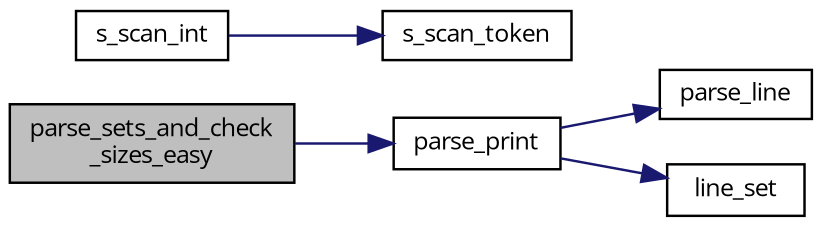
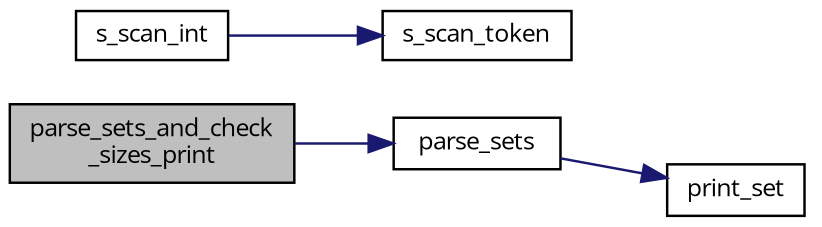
(736, 94) -> none
(152, 143) -> (152, 143)
(477, 143) -> (477, 143)
(736, 190) -> (736, 190)
